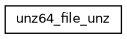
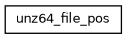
(63, 20) -> (63, 20)
